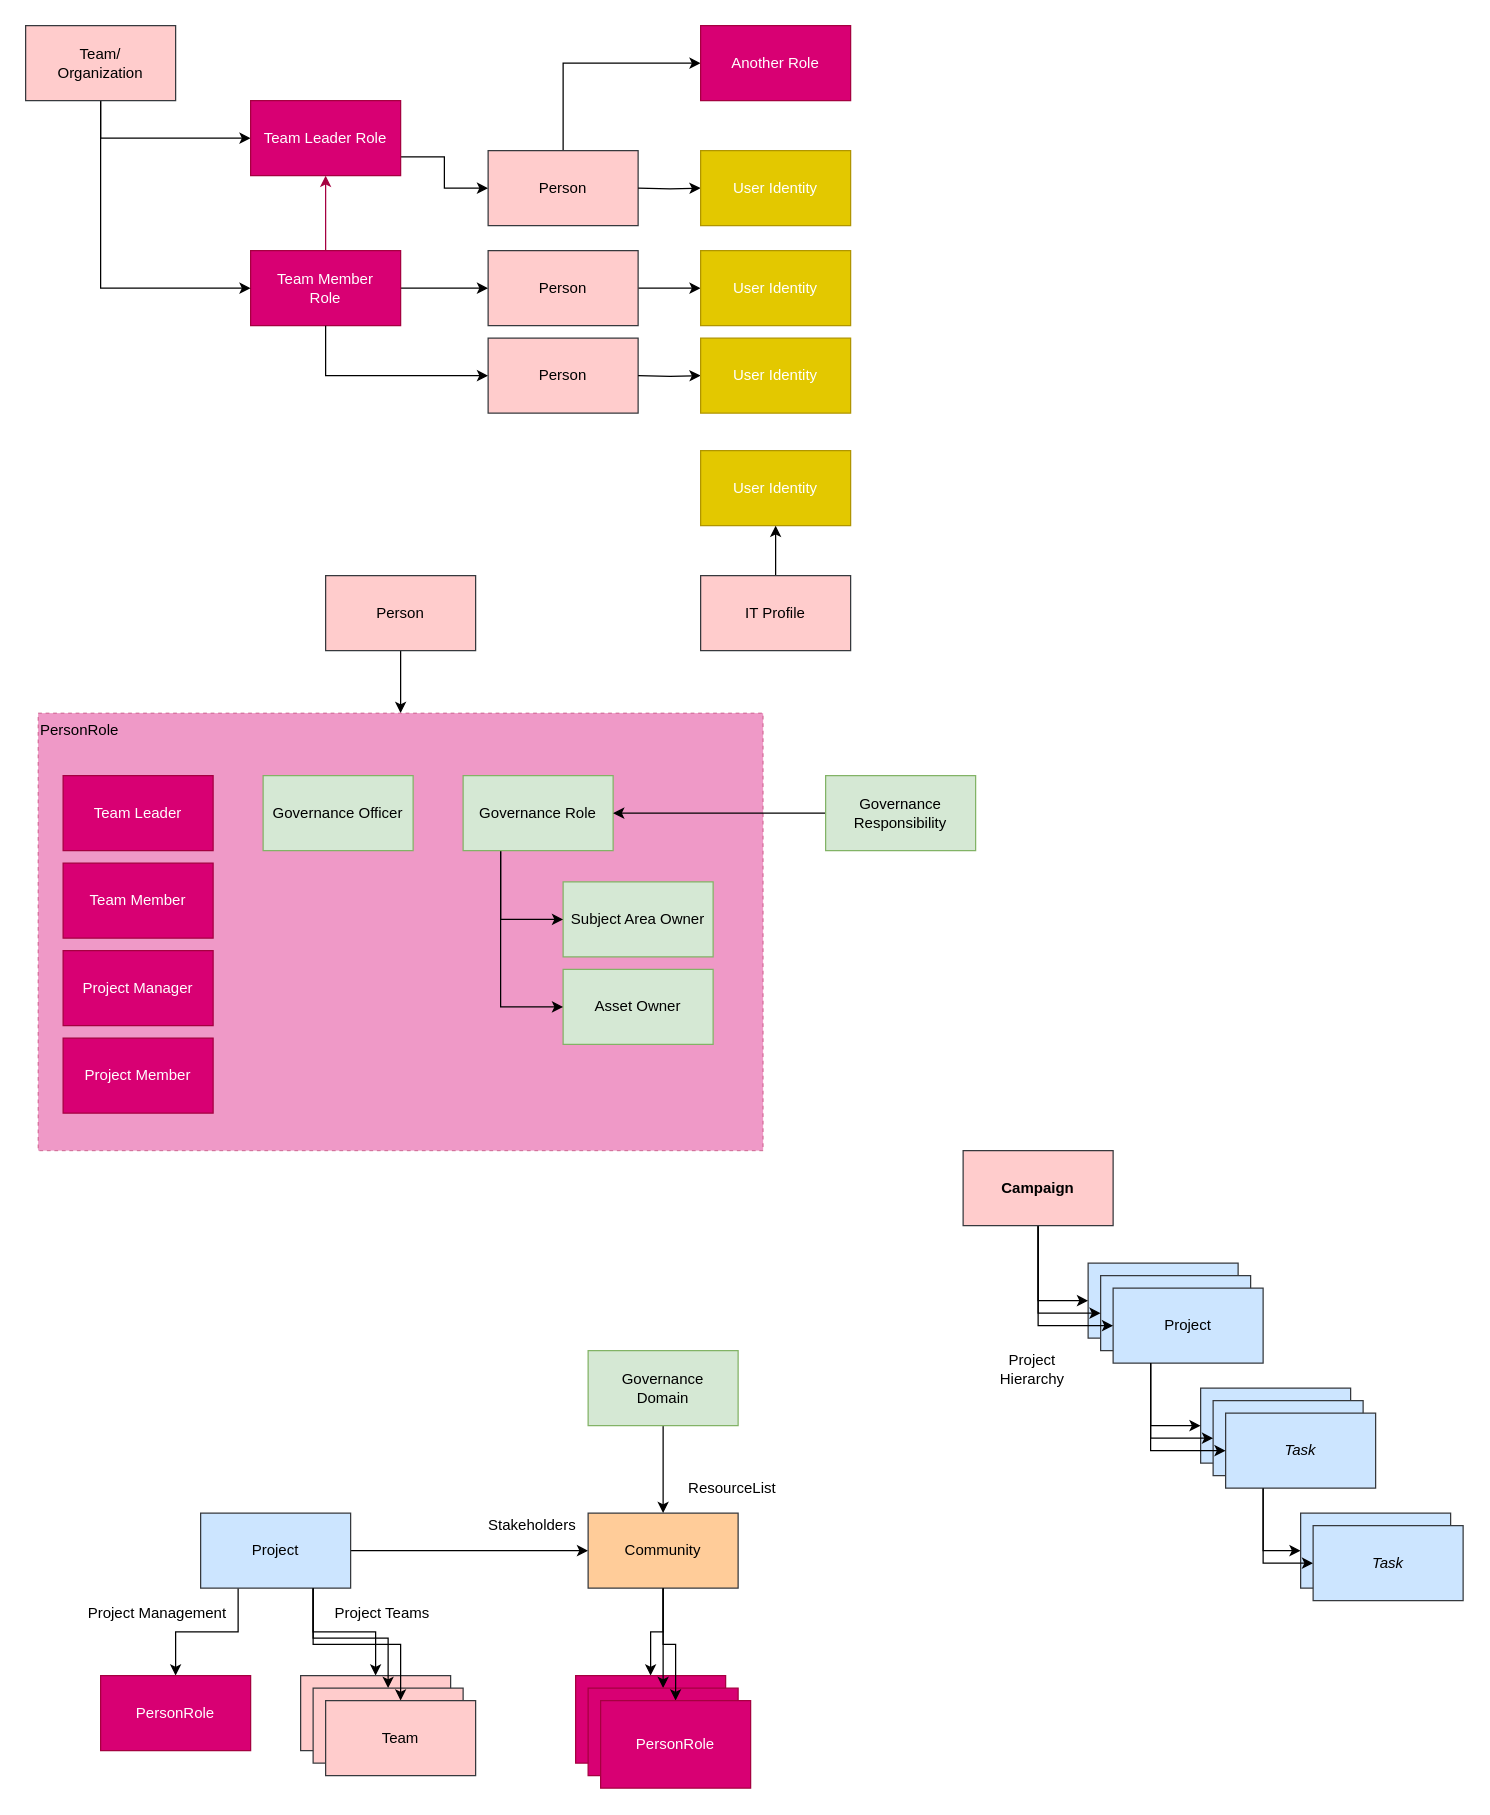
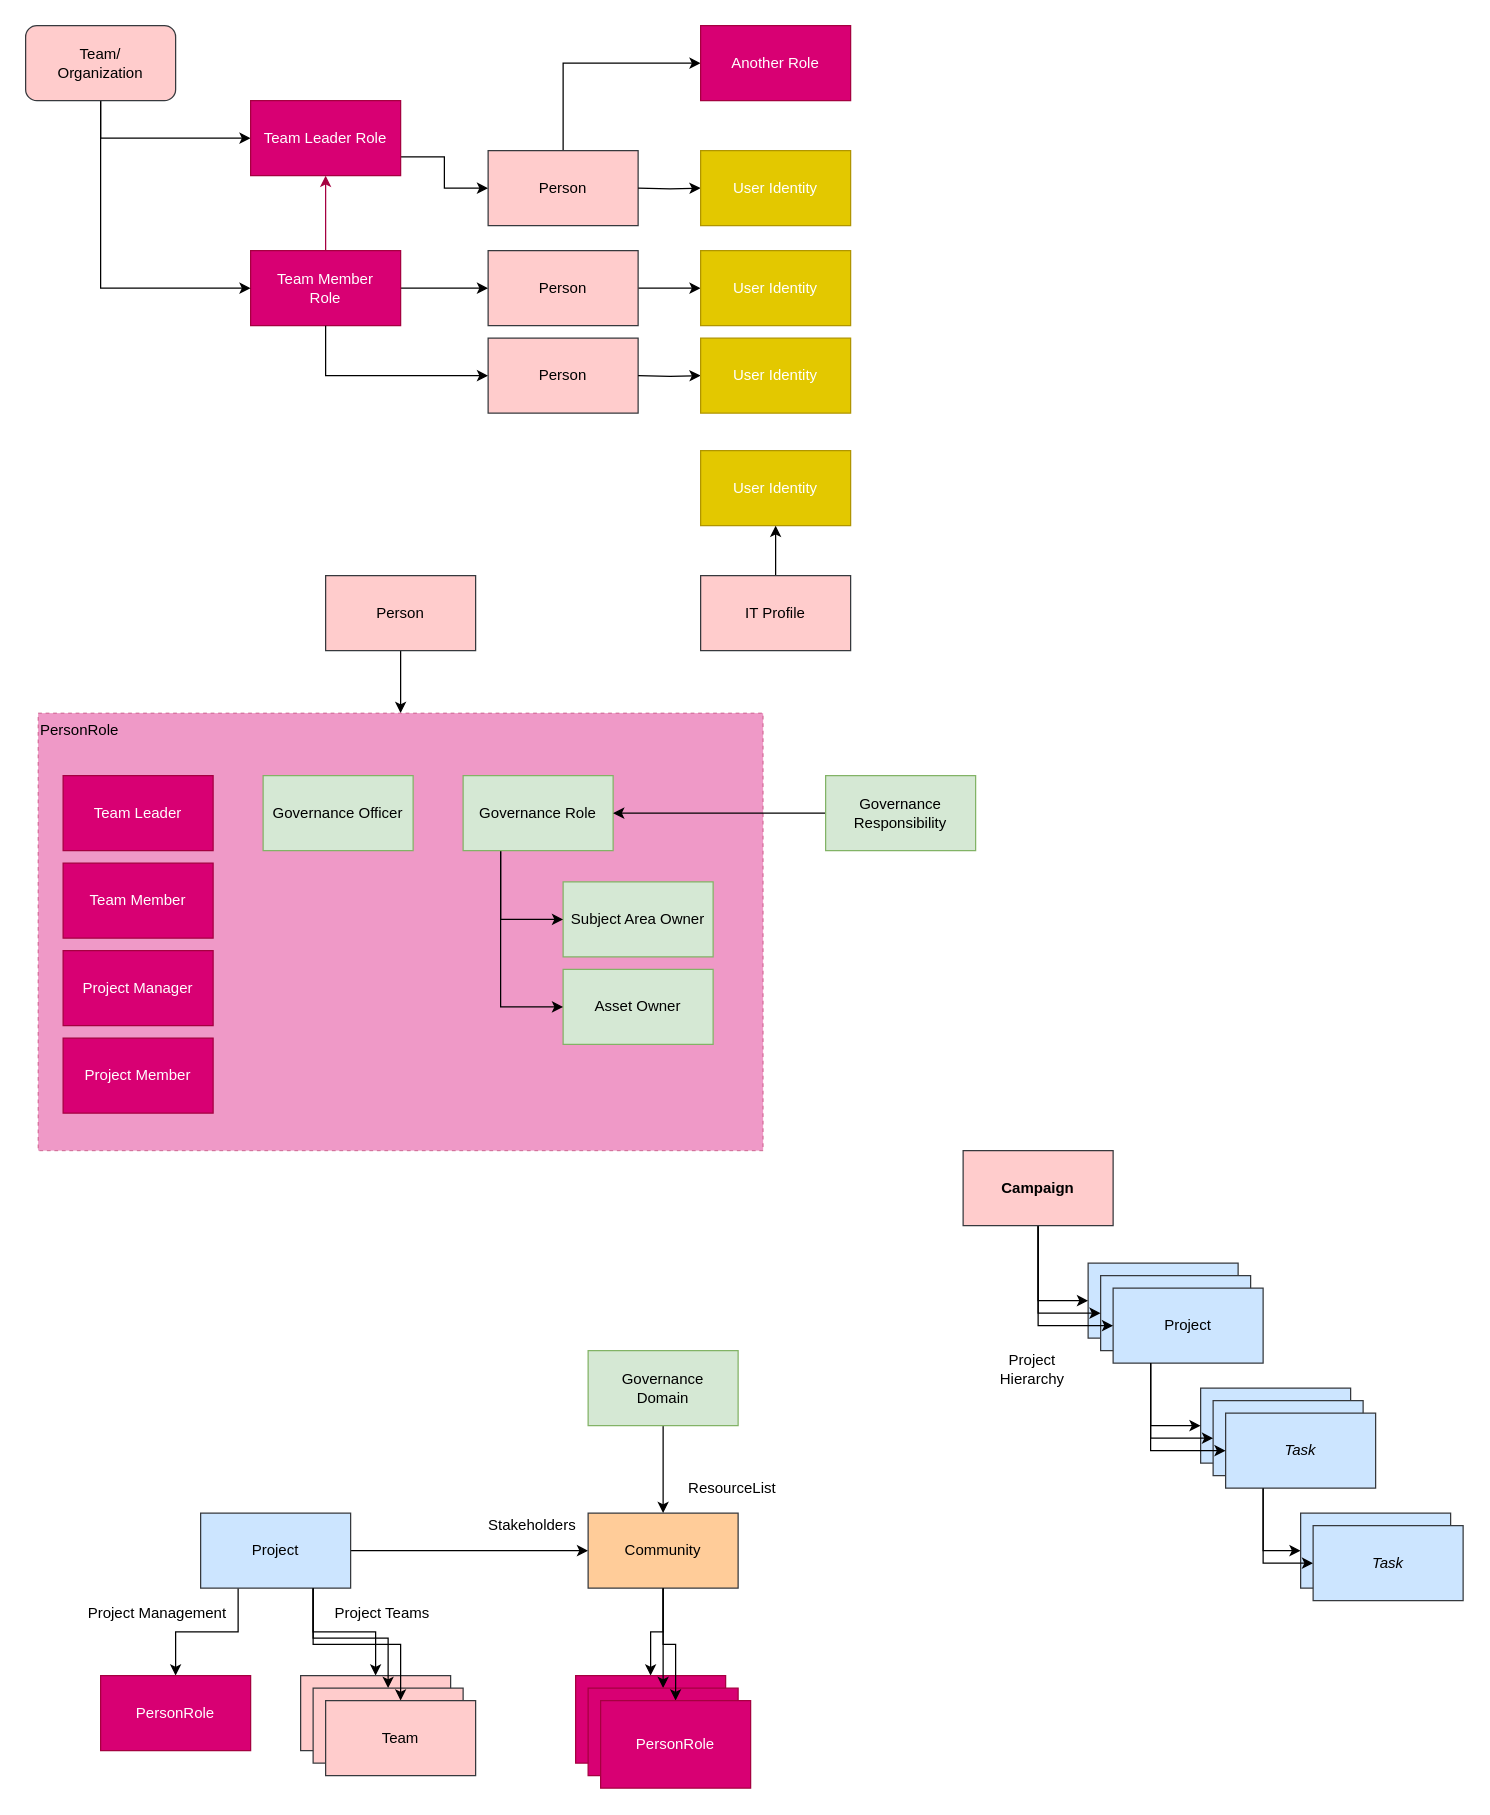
(101, 63) -> (101, 63)
